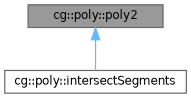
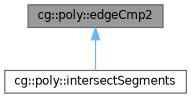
(96, 16) -> (96, 16)
